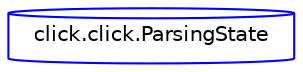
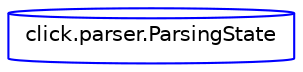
(151, 36) -> (151, 36)
